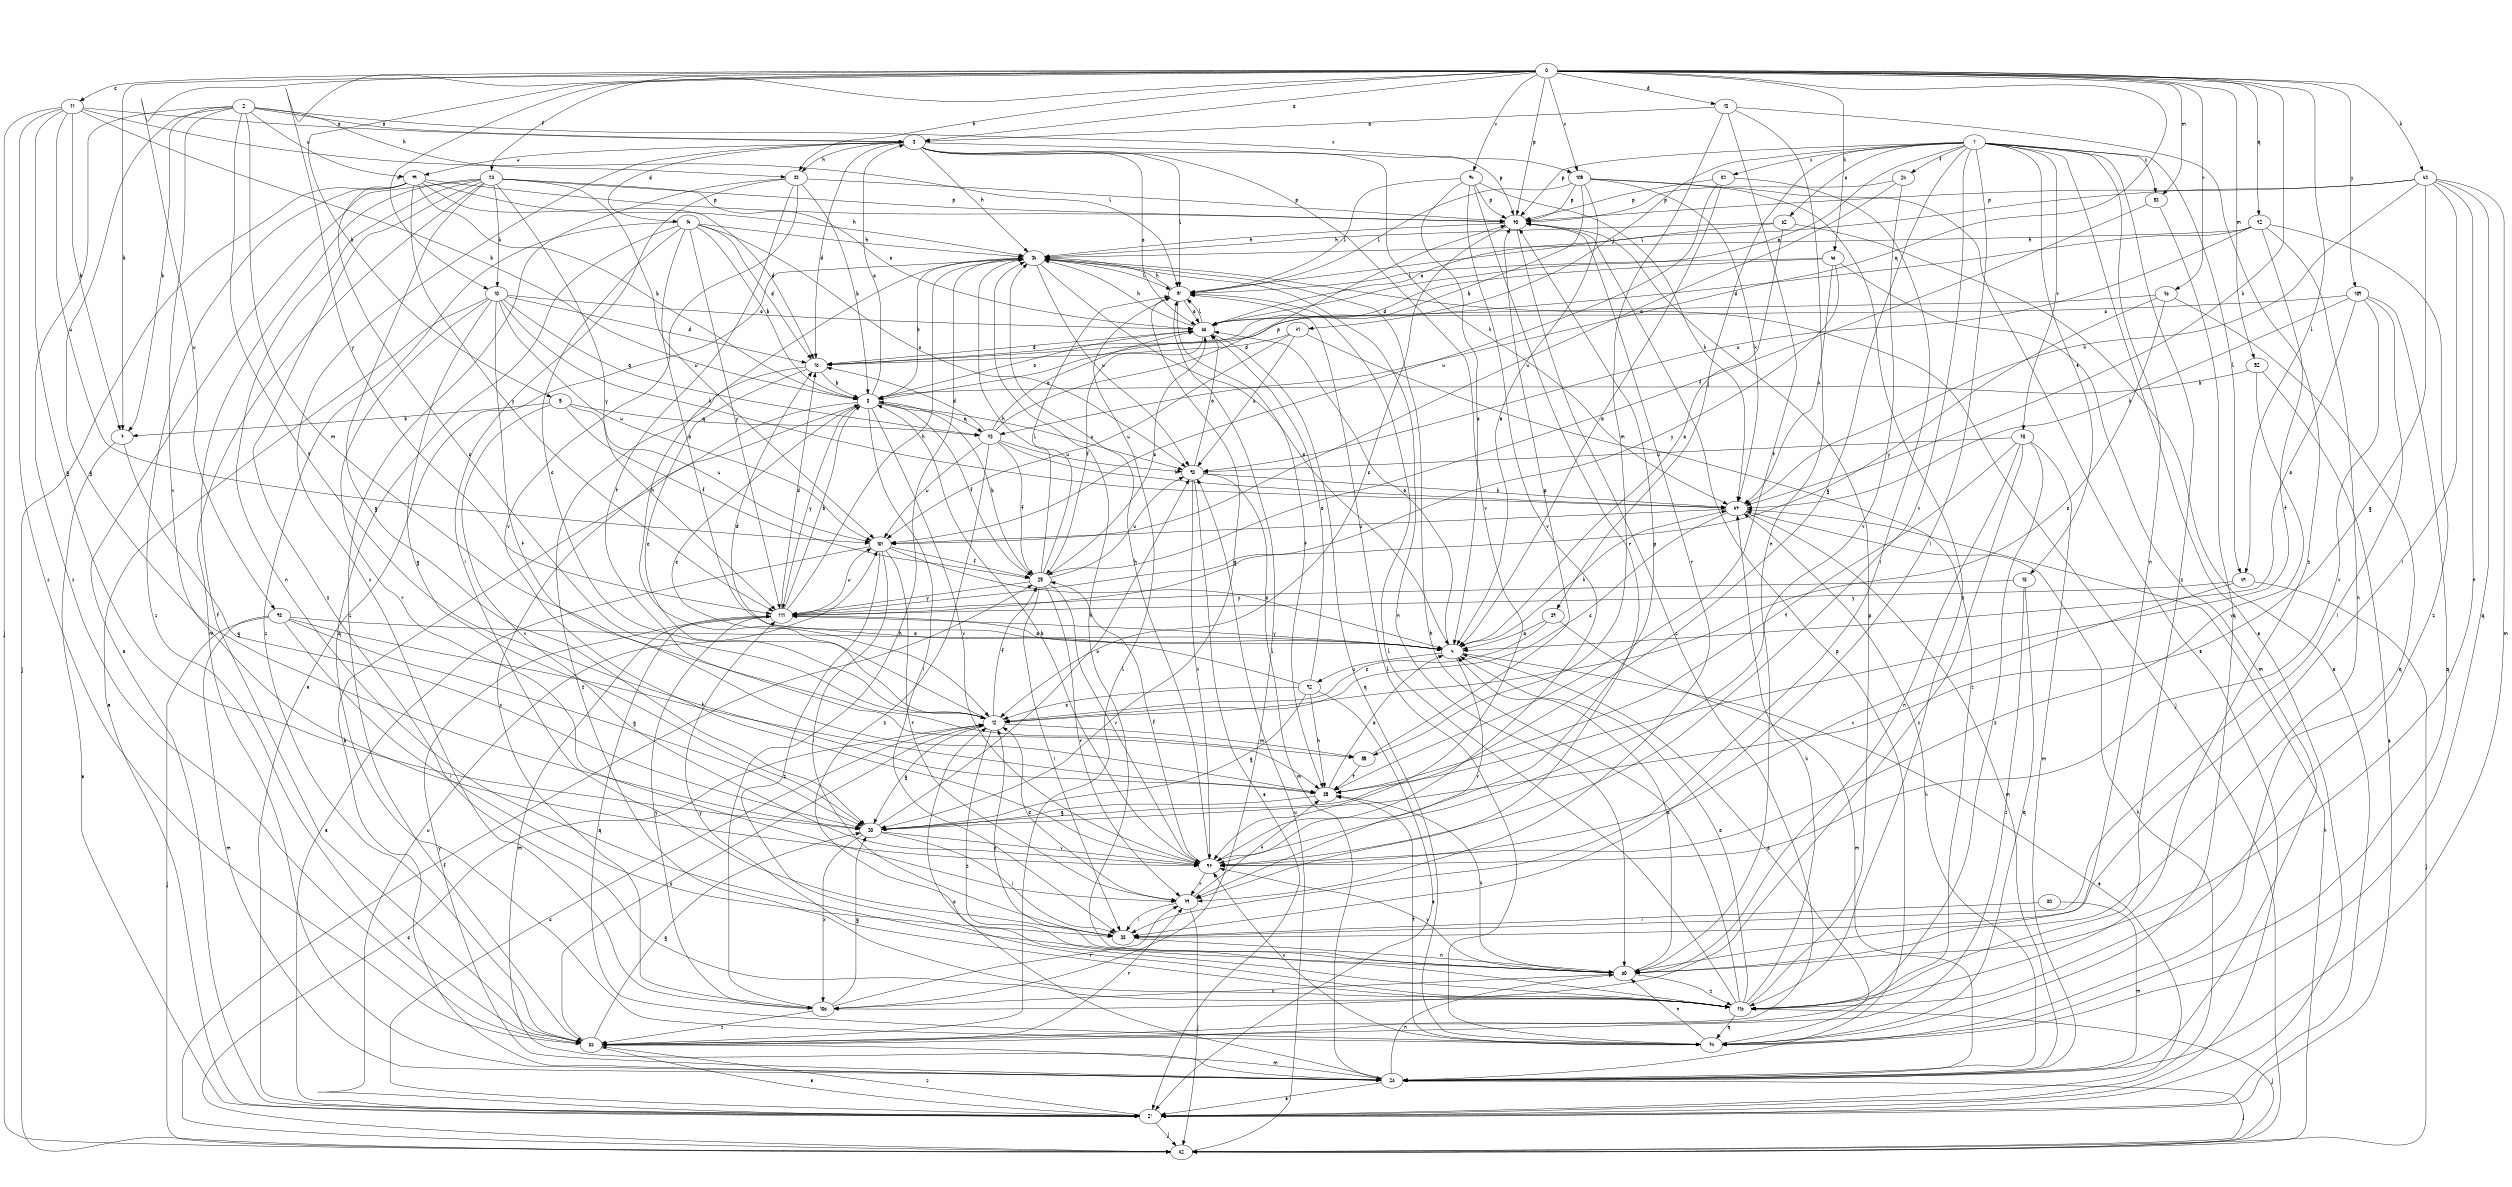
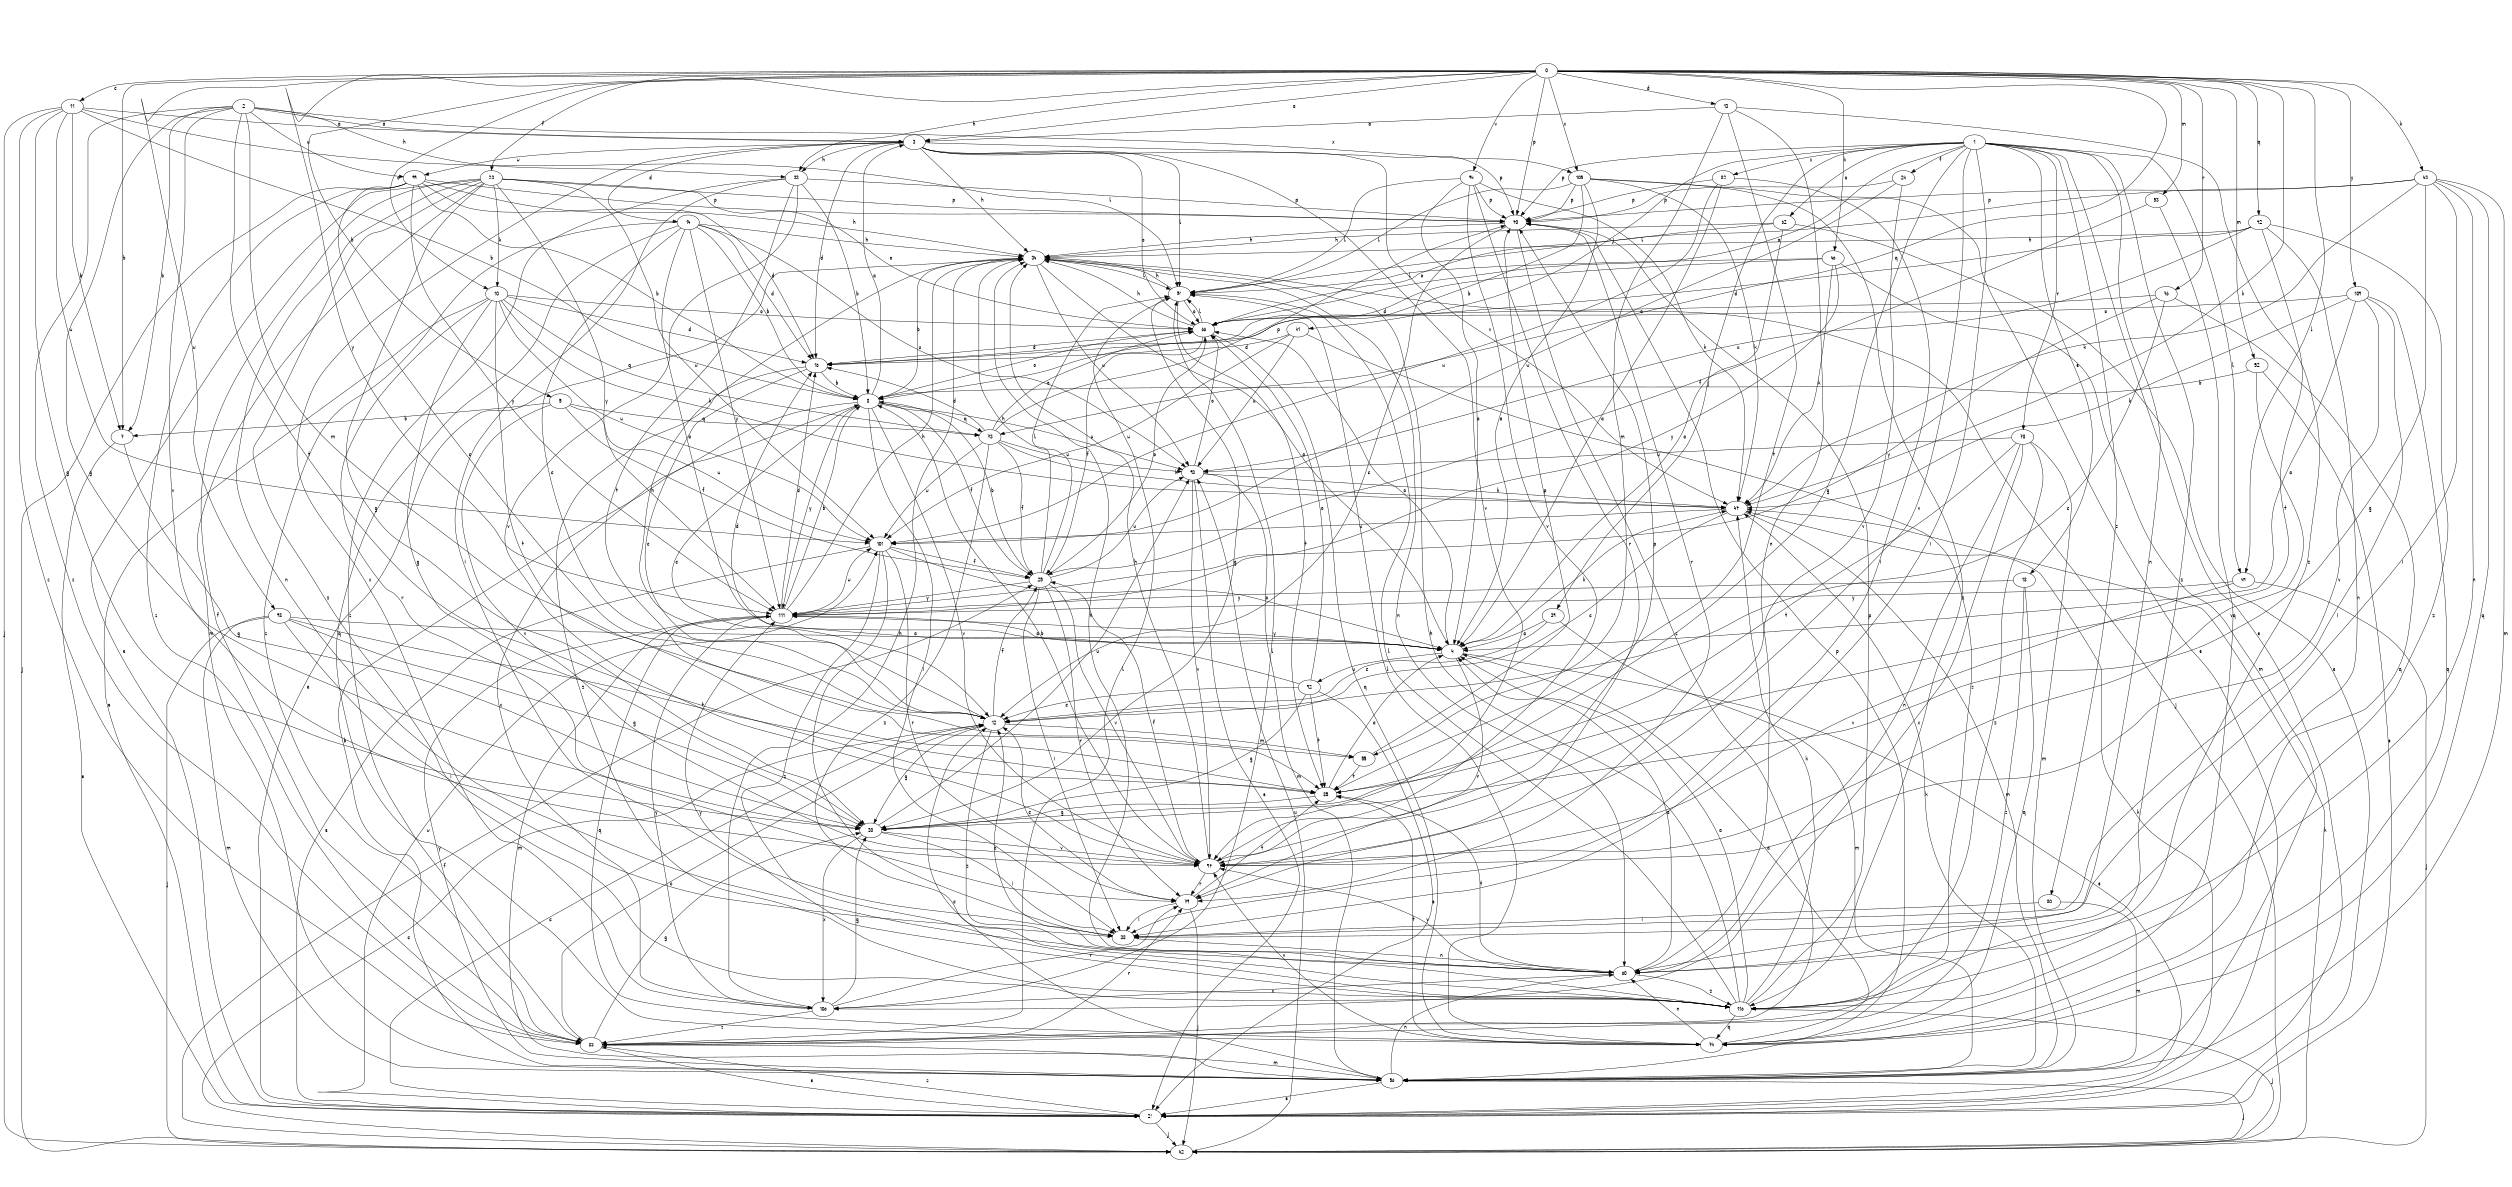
(2081, 151) -> (2117, 487)
(1490, 330) -> (1490, 330)
(1319, 741) -> (1319, 741)
(1392, 1081) -> (1392, 1081)
